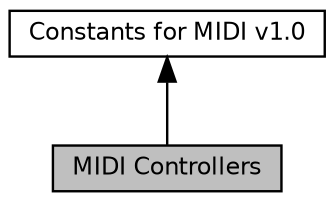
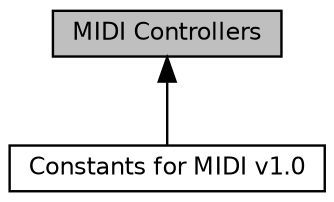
(167, 114) -> (167, 114)
